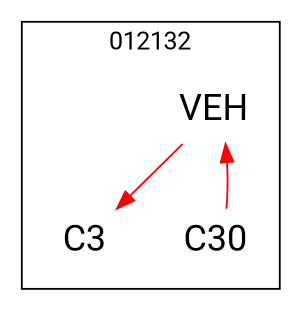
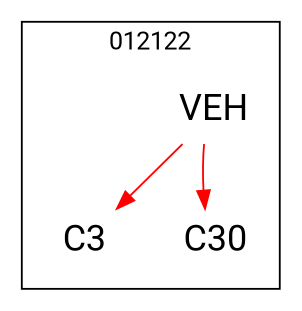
(151, 43) -> (151, 43)
(228, 186) -> (203, 167)
